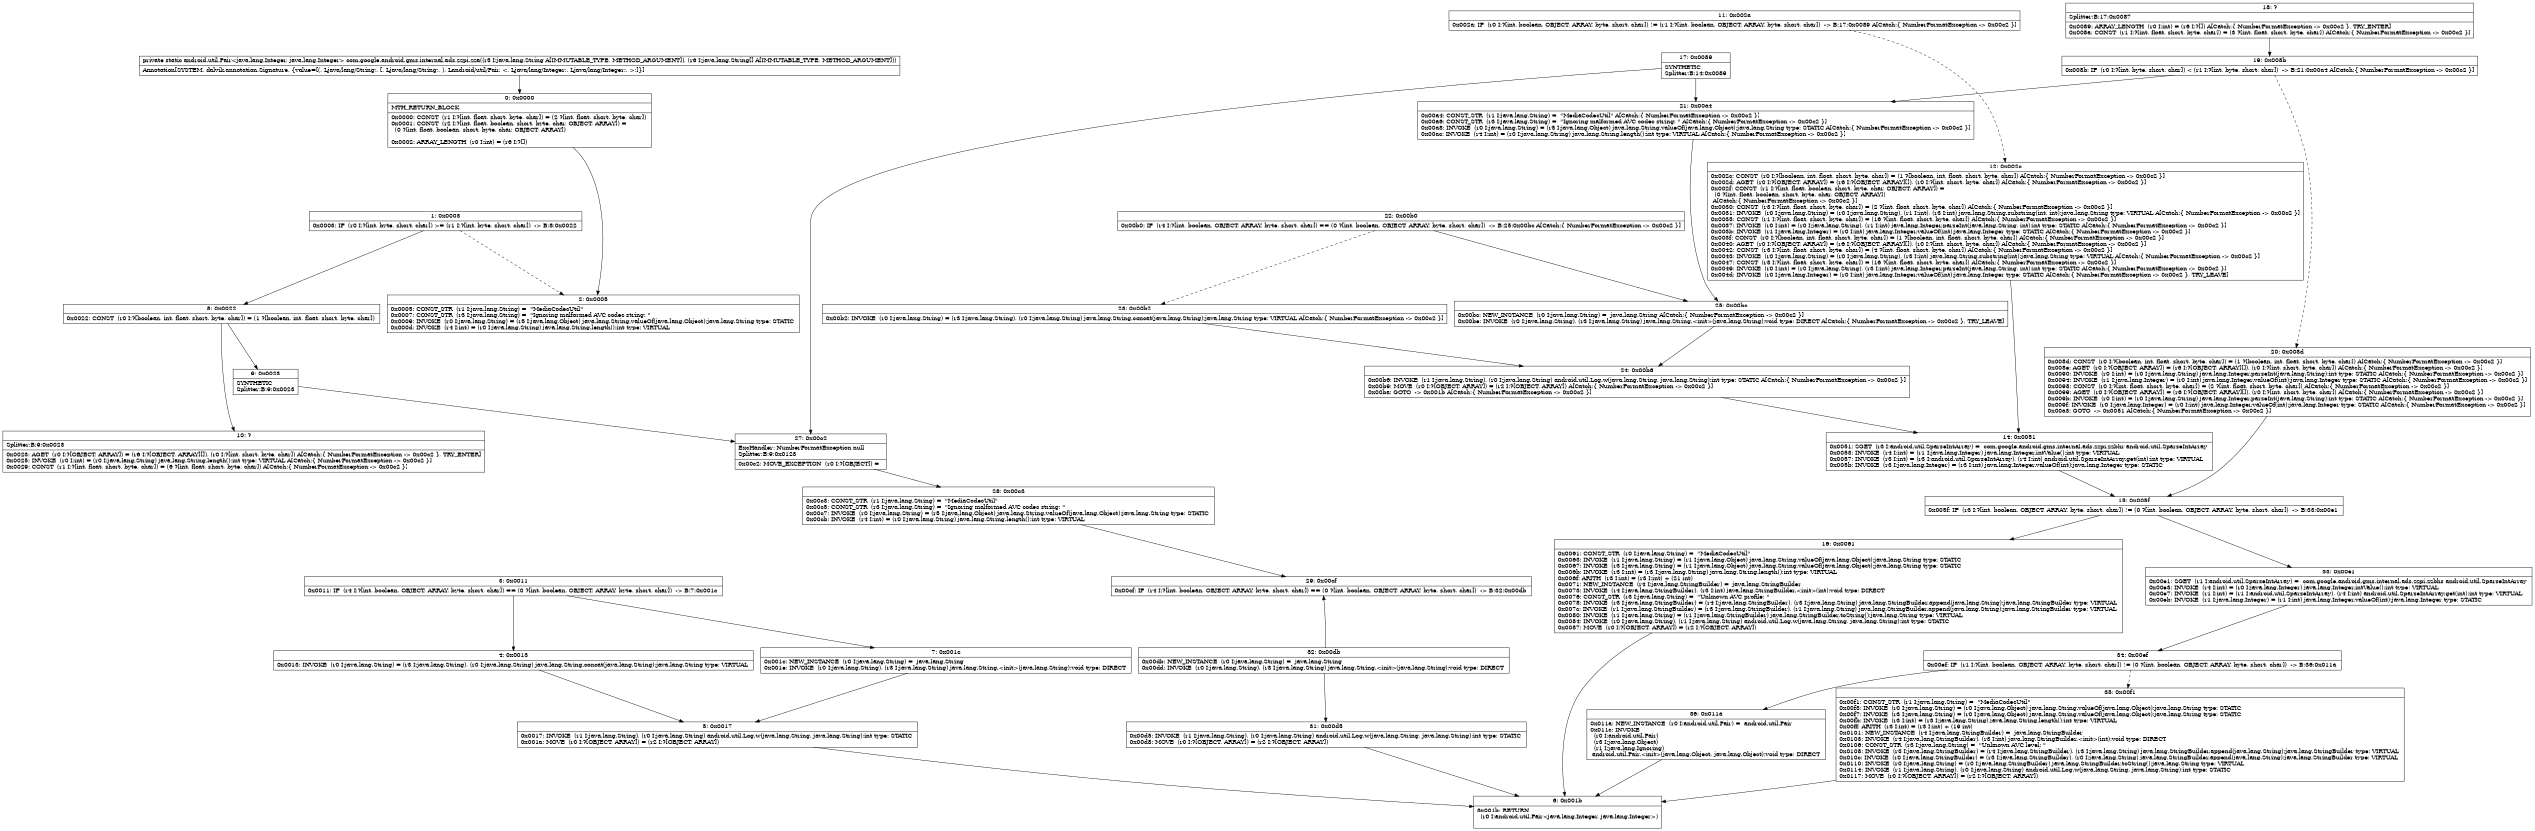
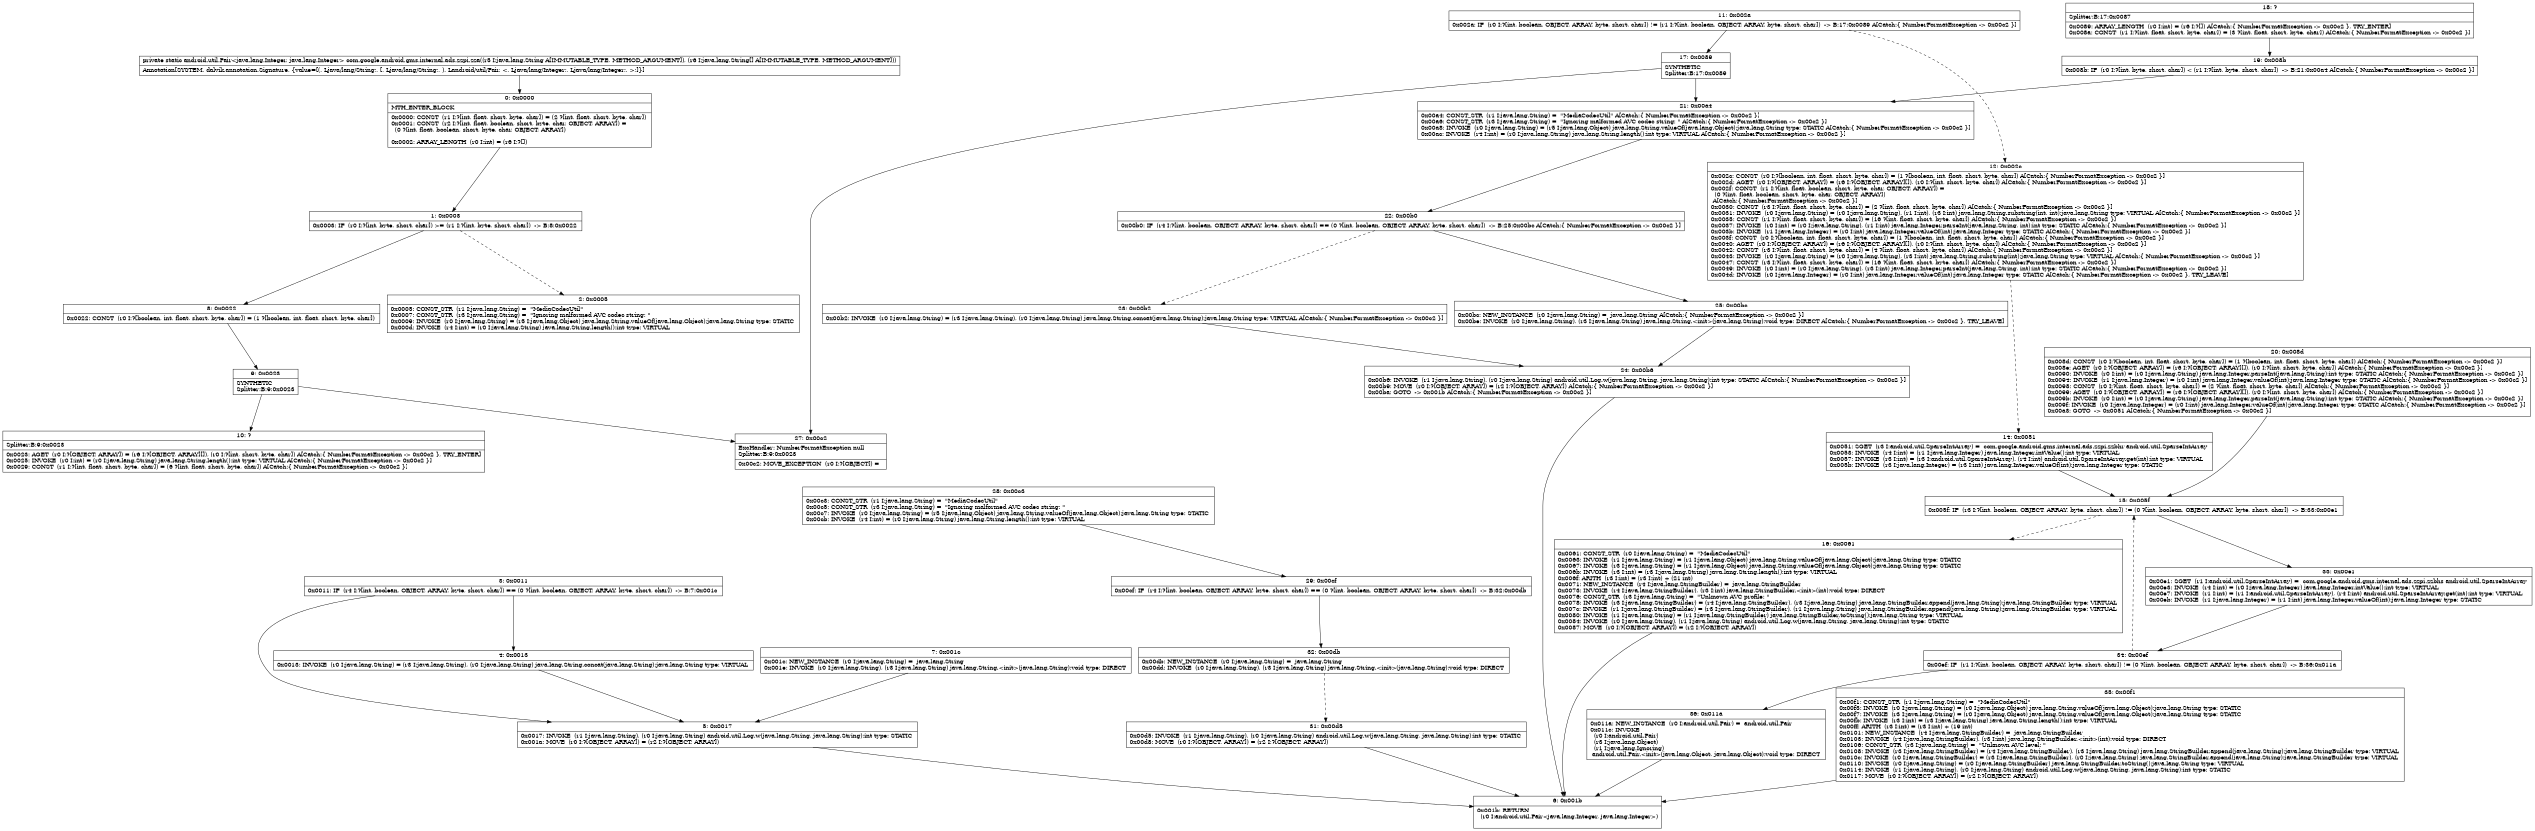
none -> (1718, 40)
(1696, 74) -> (1696, 74)
(425, 108) -> (423, 108)
(2312, 207) -> none
(602, 216) -> (478, 178)
(1691, 221) -> (1537, 175)
(2015, 354) -> (2015, 354)
(223, 376) -> (257, 411)
(1818, 415) -> (1543, 583)
(768, 454) -> (768, 454)
(905, 478) -> none
(2057, 527) -> (2057, 527)
(719, 621) -> (326, 693)
(1325, 624) -> (1320, 620)
(2130, 677) -> (2133, 585)
(1325, 695) -> (1325, 695)
(1505, 811) -> (1505, 811)
